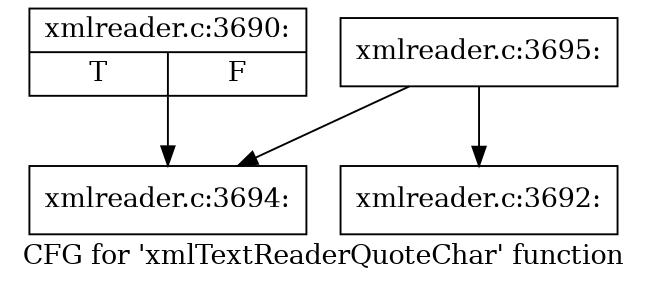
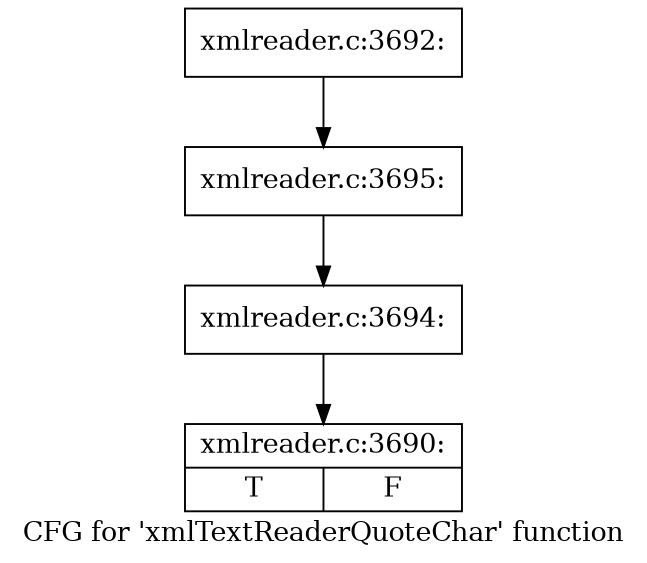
(479, 116) -> (323, 103)
(168, 121) -> (323, 380)
